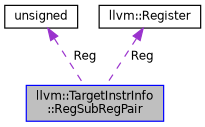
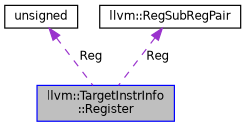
(150, 17) -> (170, 17)
(95, 103) -> (106, 103)
